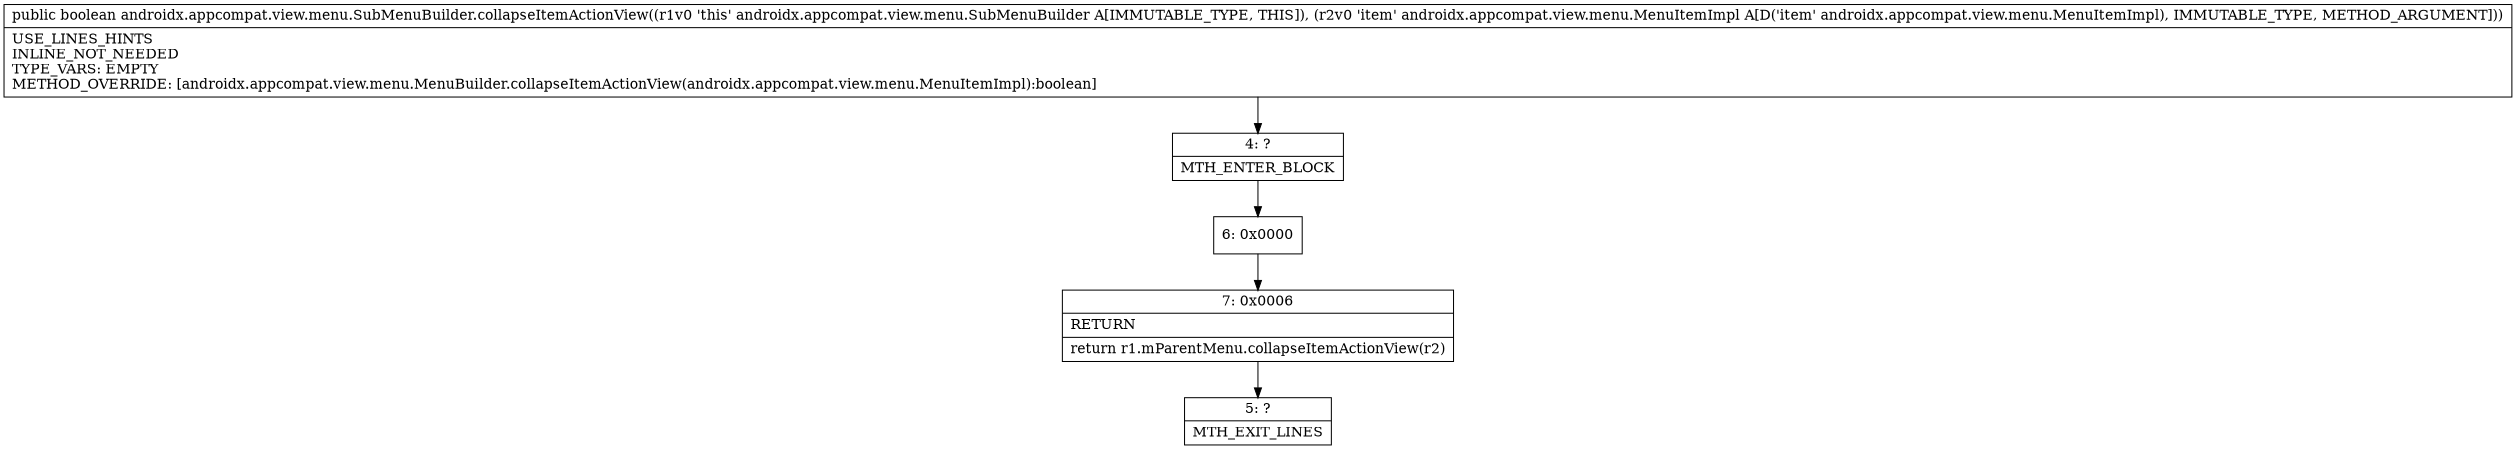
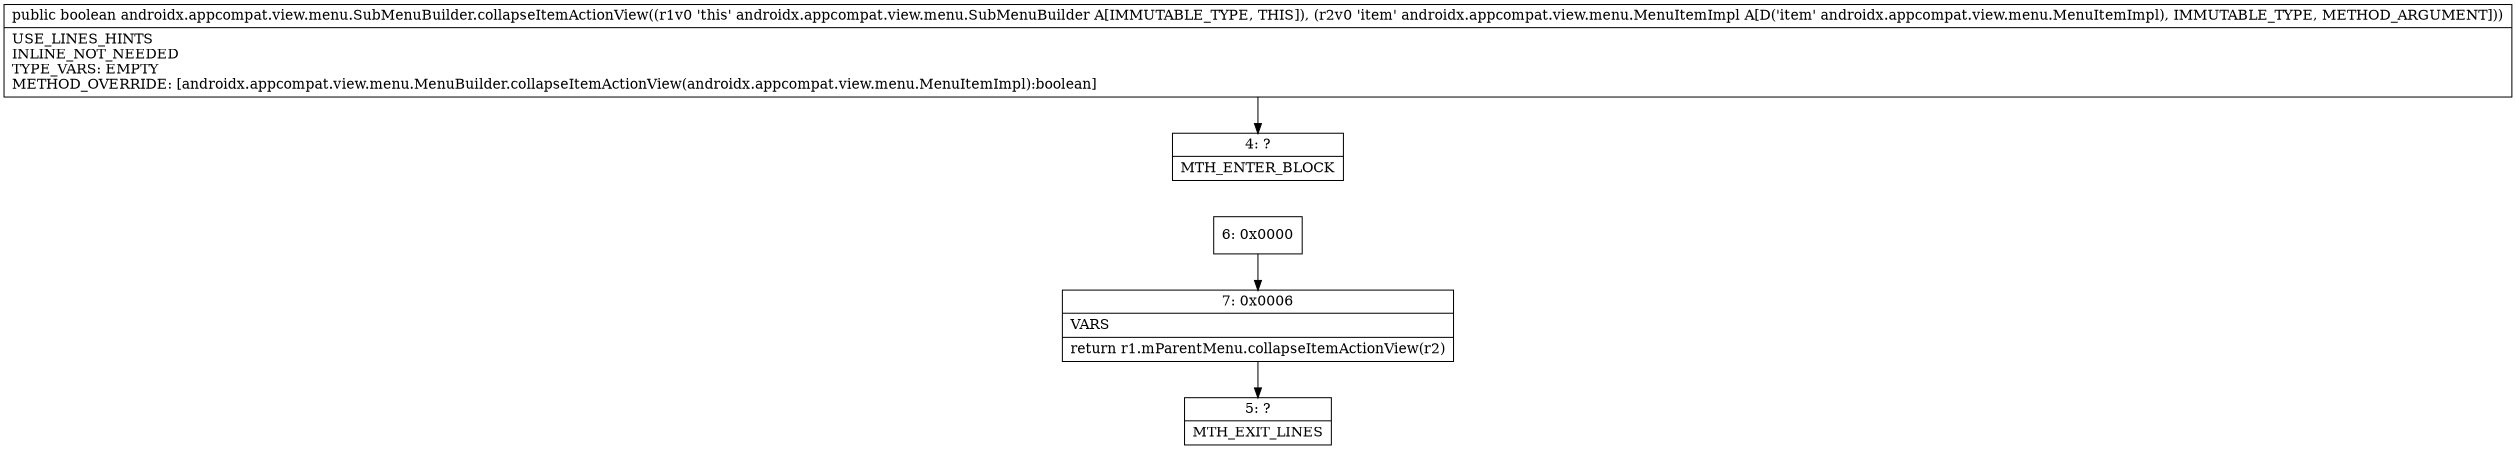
(1258, 193) -> none
(1103, 325) -> (1091, 325)
